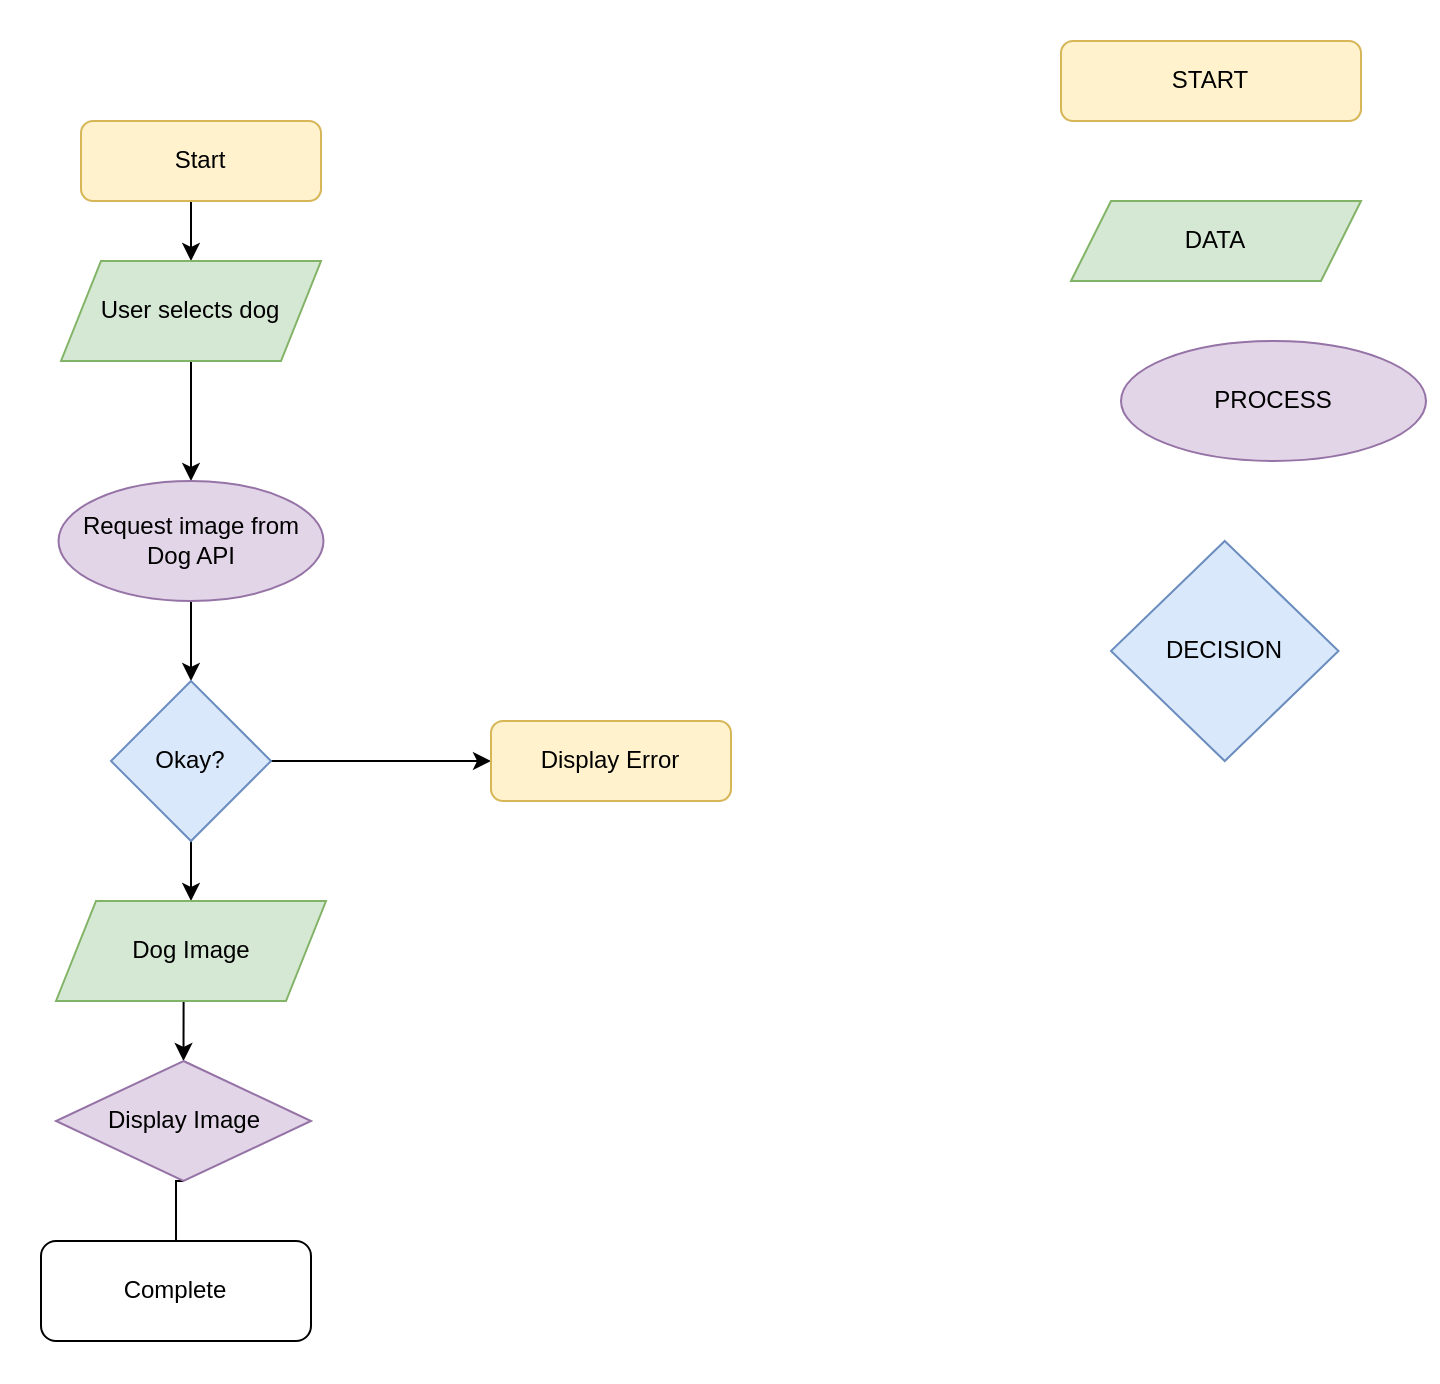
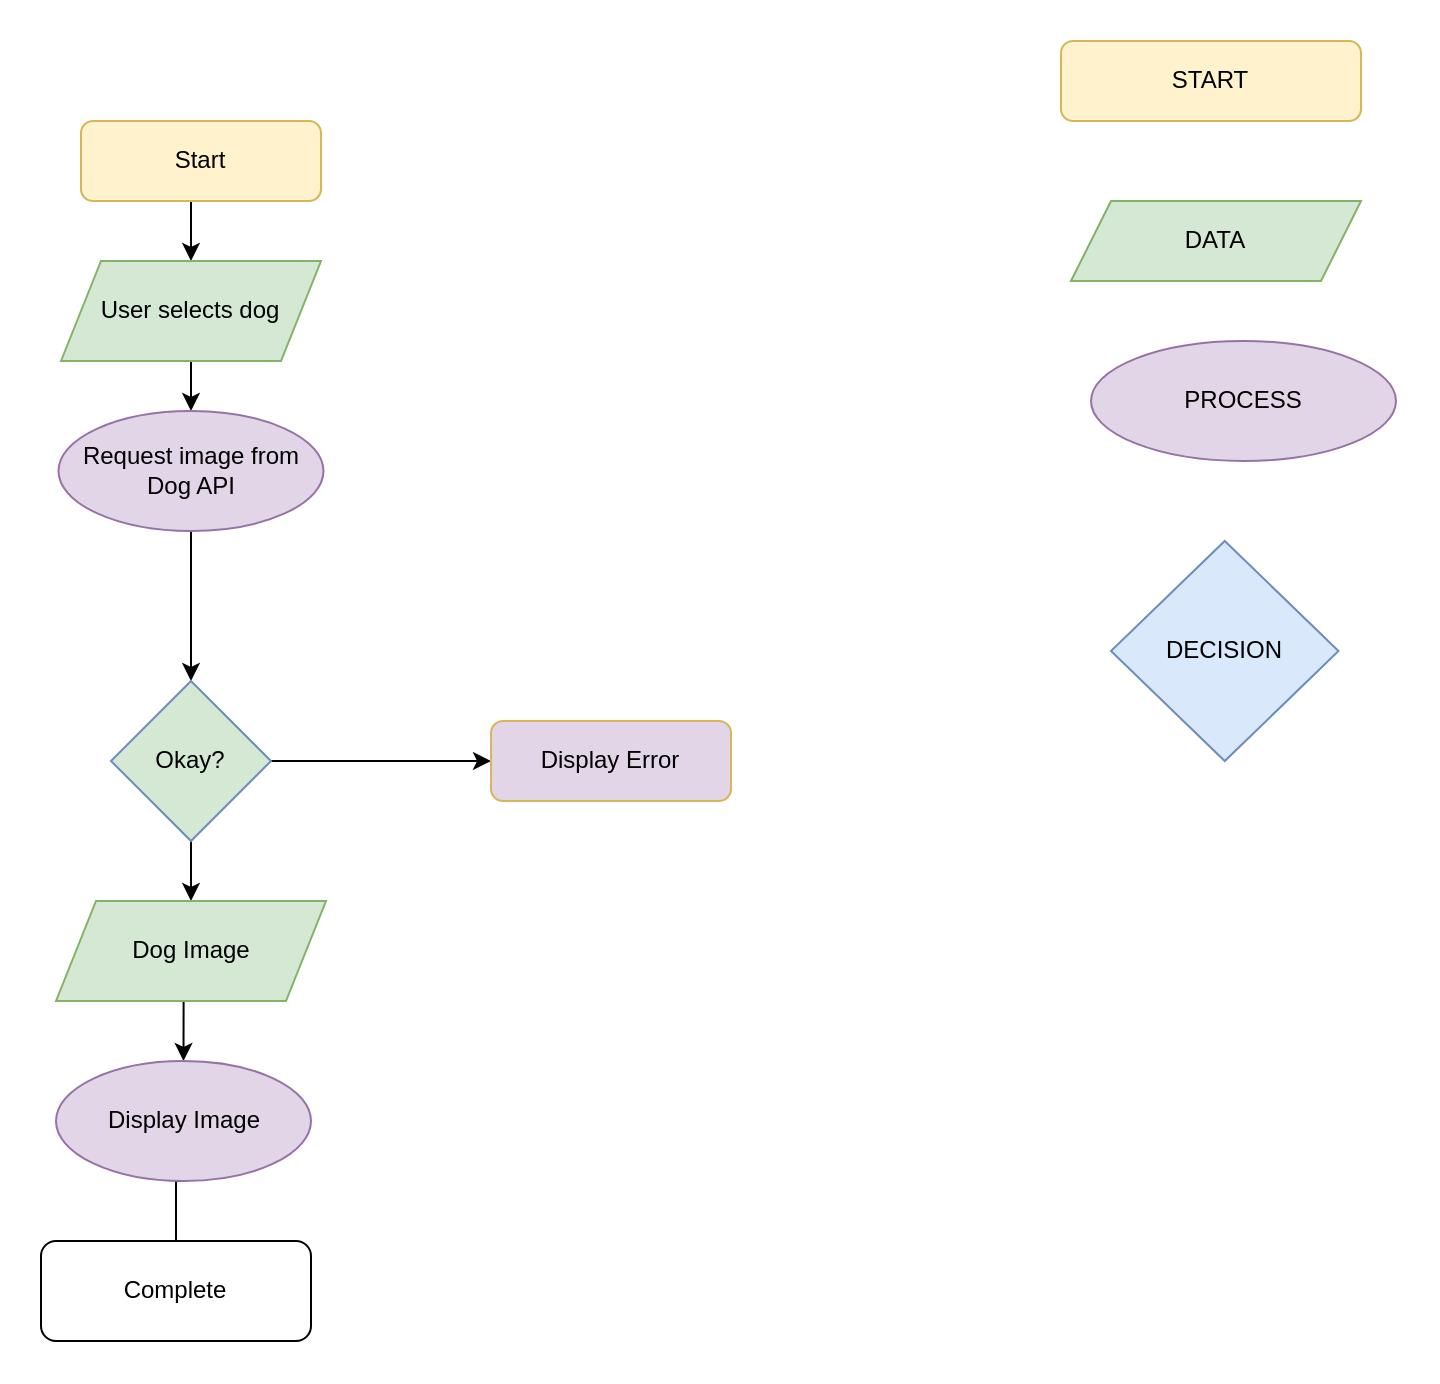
(1274, 401) -> (1244, 401)
(191, 541) -> (191, 471)
(191, 761) -> (191, 761)
(611, 761) -> (611, 761)
(184, 1121) -> (184, 1121)
